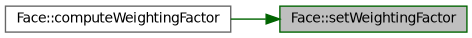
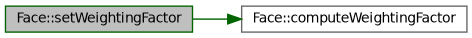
(248, 19) -> (210, 19)
